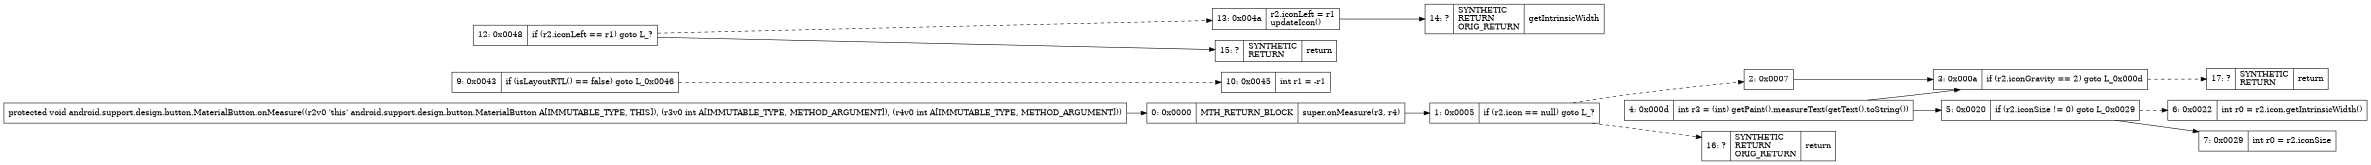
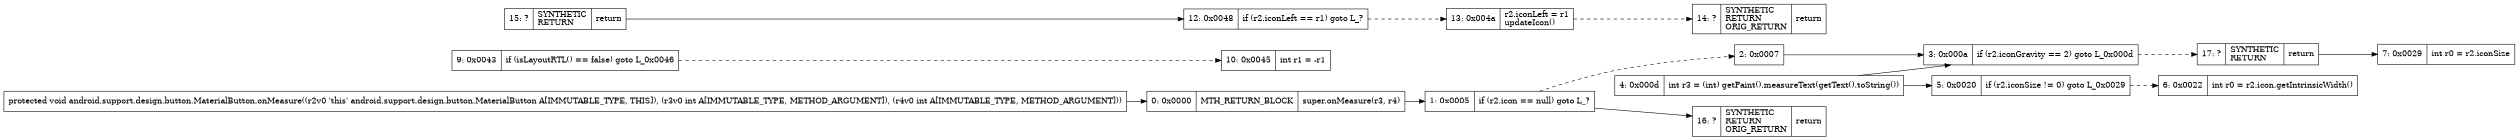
(1379, 19) -> (1630, 19)
(1564, 19) -> (1809, 19)
(933, 43) -> (902, 19)
(2154, 126) -> (2345, 54)
(1644, 130) -> (1641, 112)
